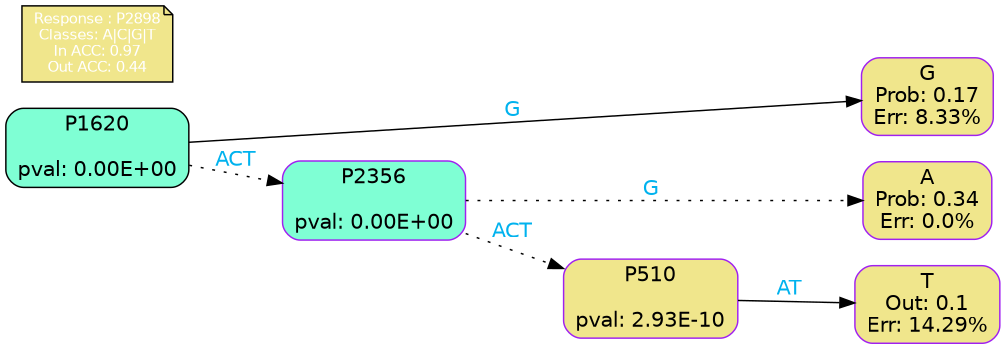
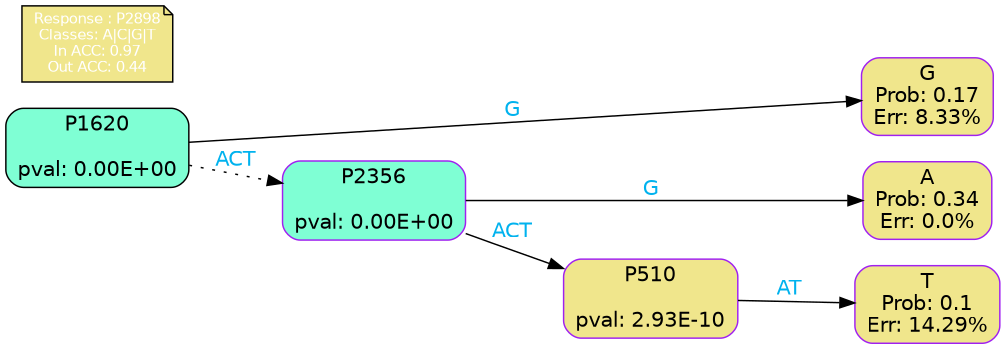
(657, 201) -> (657, 201)
(508, 249) -> (508, 249)
(927, 304) -> (927, 304)
